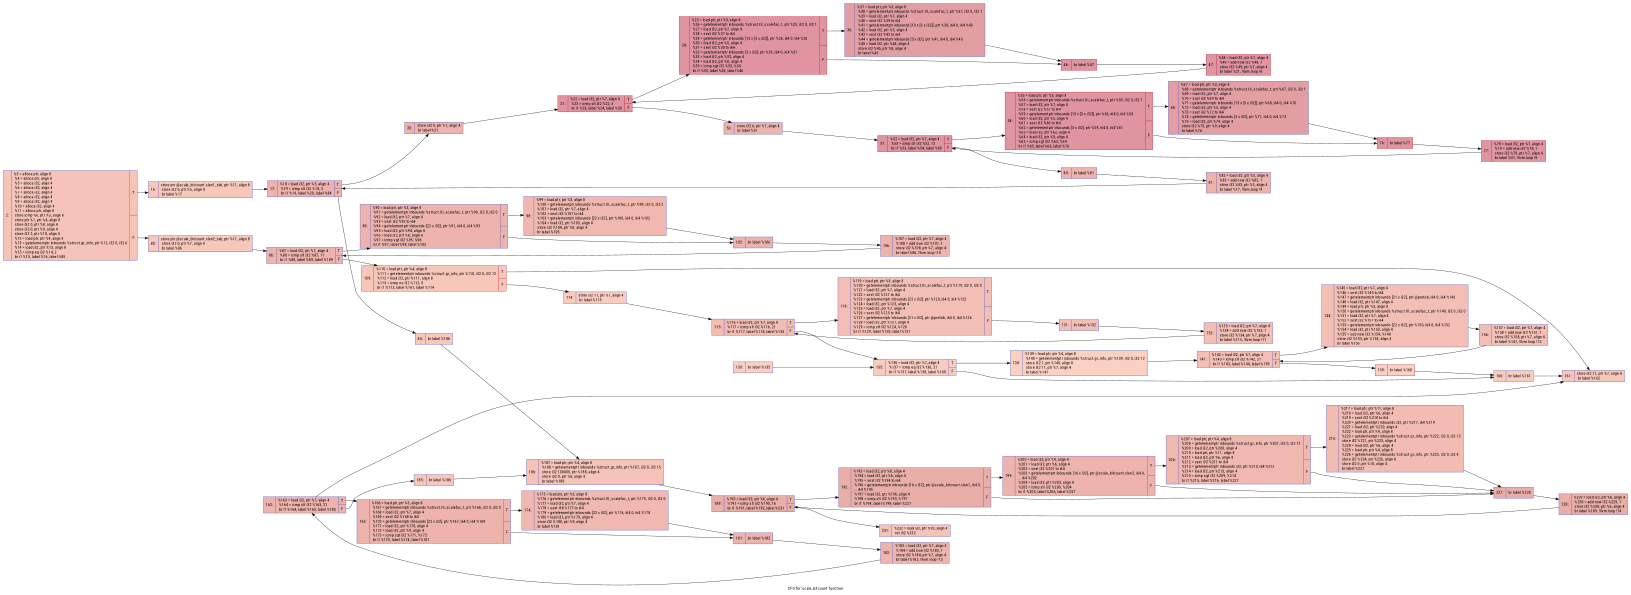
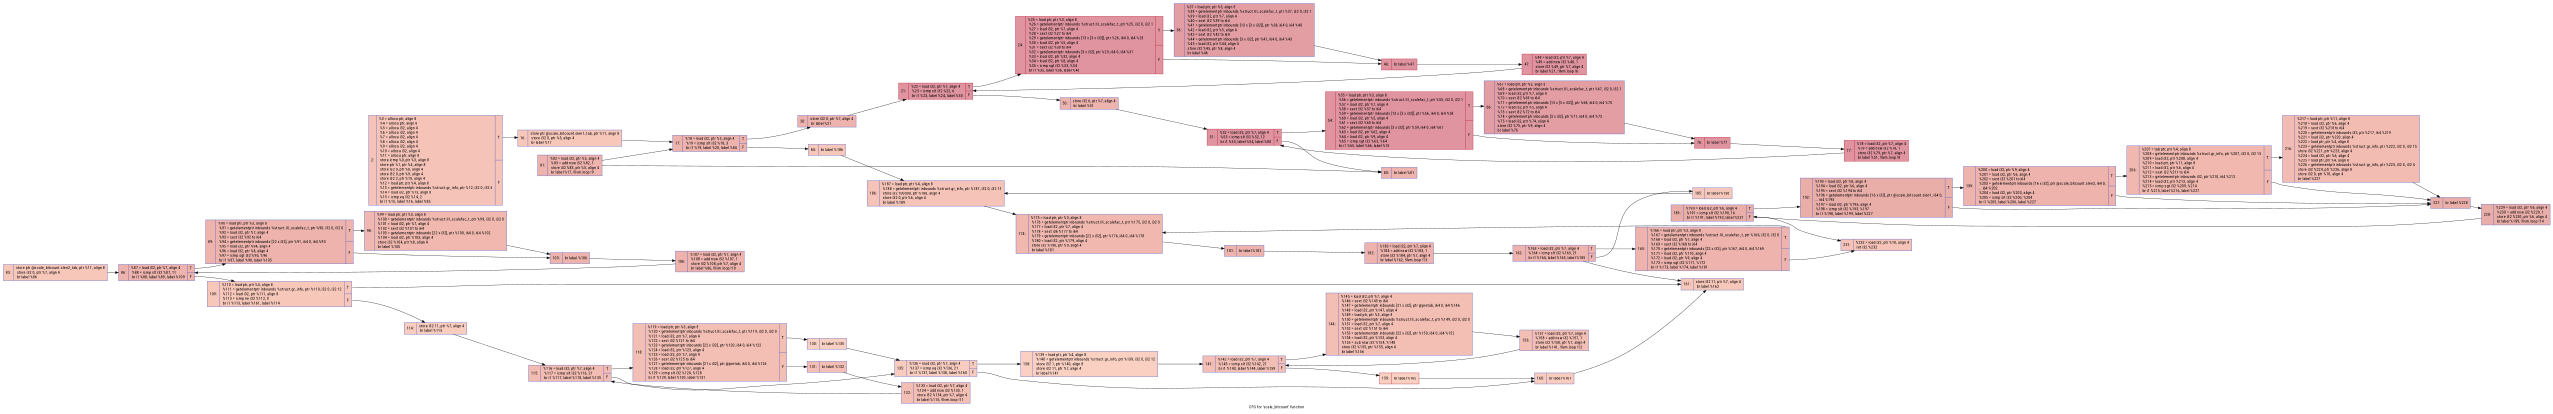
(1150, 177) -> (990, 166)
(141, 238) -> none
(434, 278) -> (279, 294)
none -> (795, 338)
(1206, 439) -> (2166, 149)
(684, 490) -> (999, 210)
(1047, 492) -> (2007, 202)
(620, 535) -> (1821, 257)
